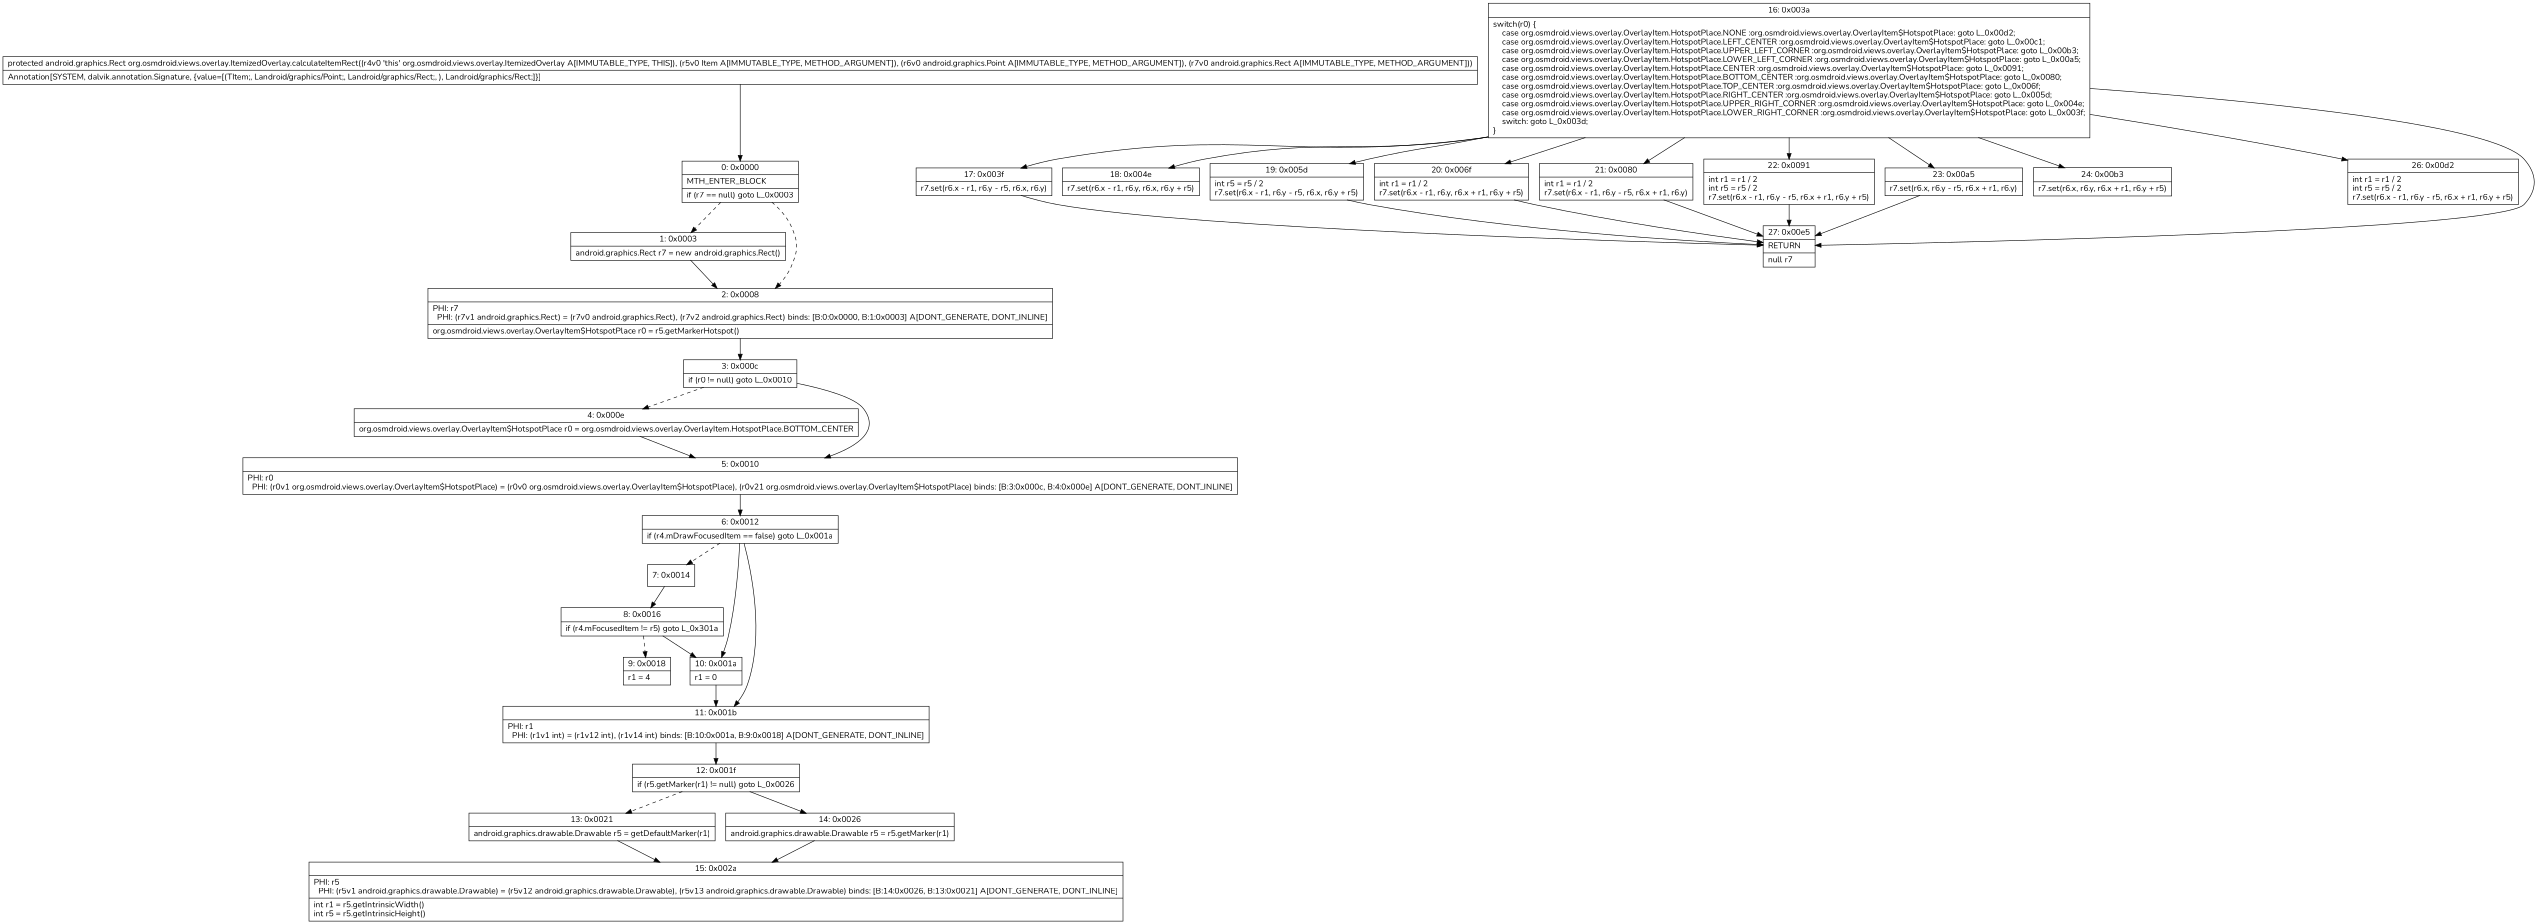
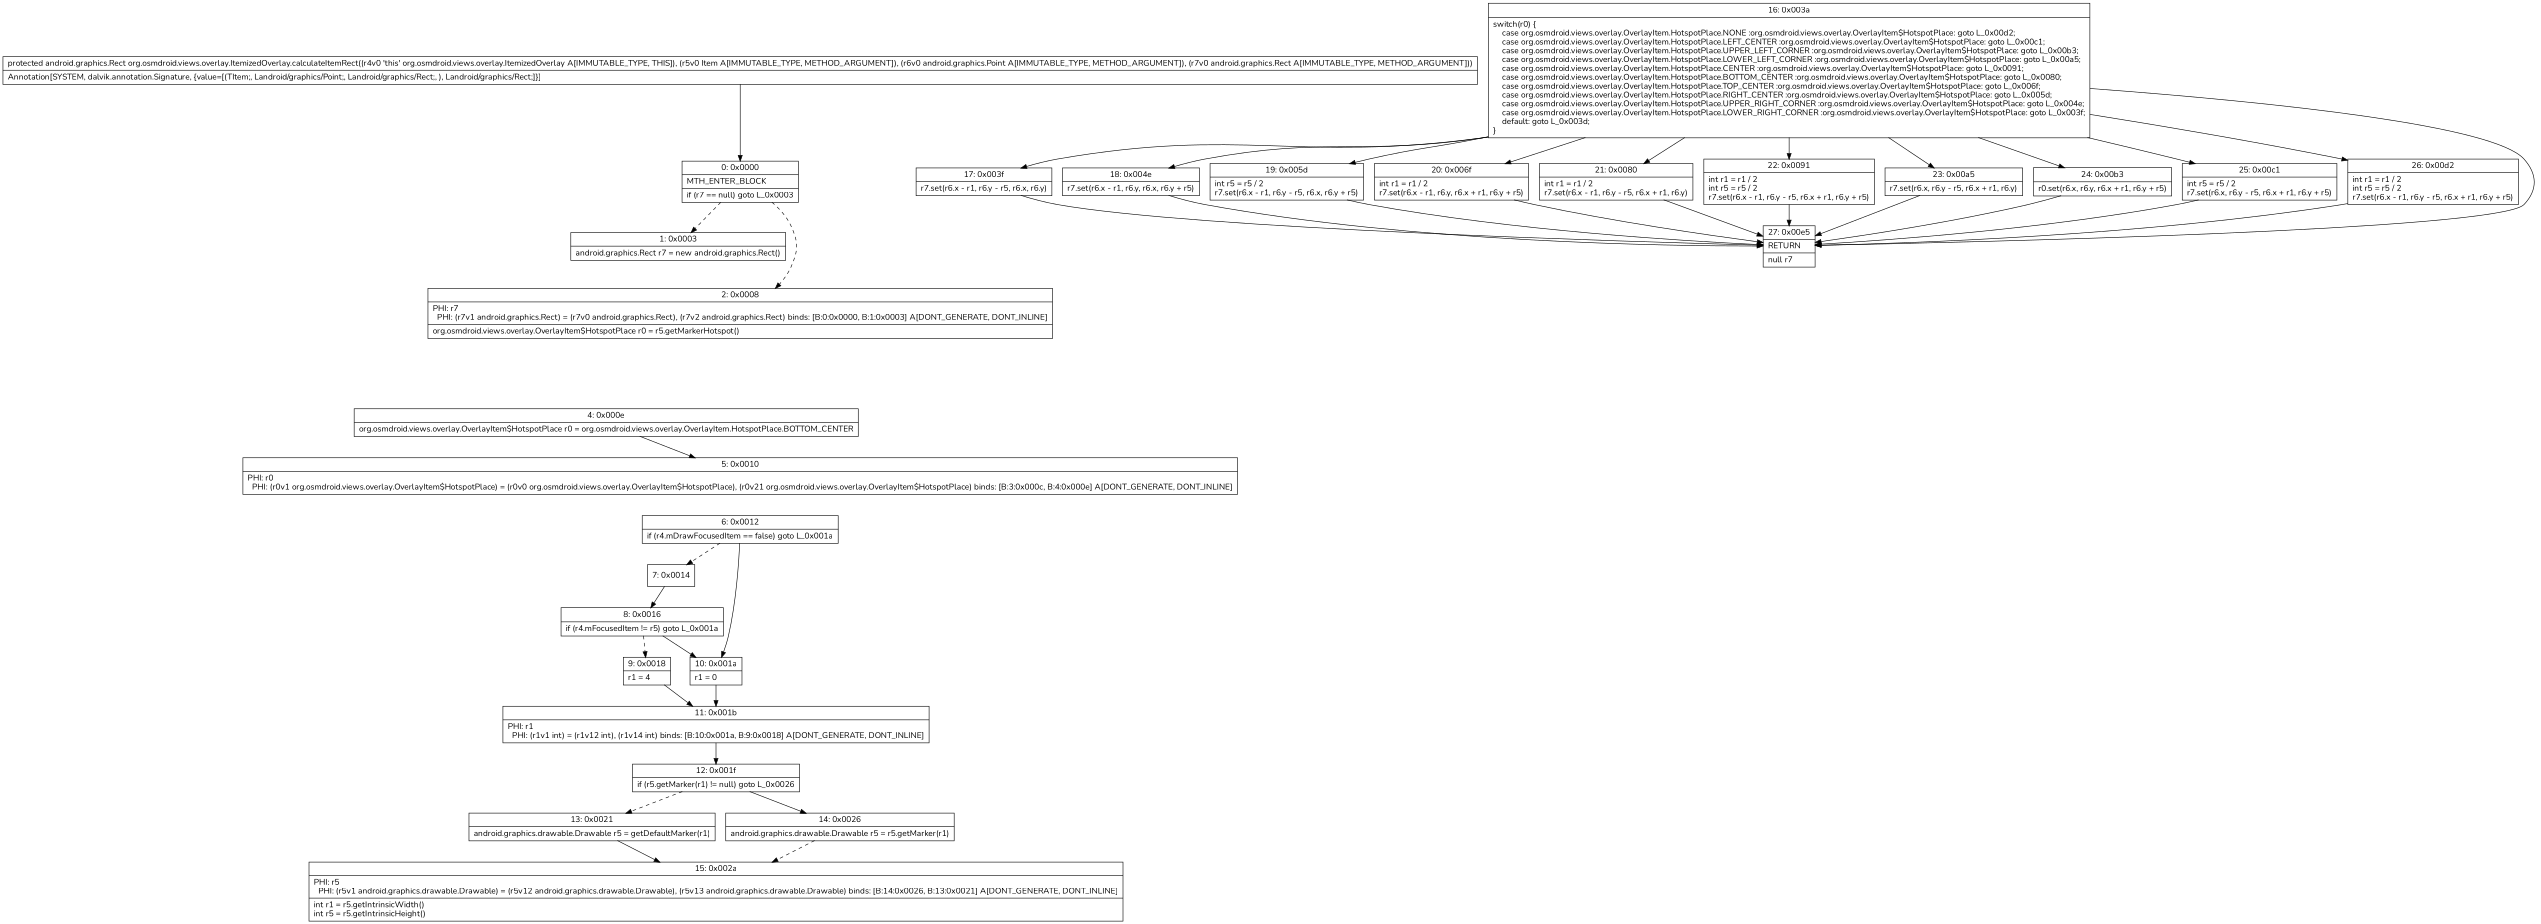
(1541, 122) -> (1542, 122)
none -> (2260, 182)
(2103, 189) -> (2103, 189)
none -> (1942, 222)
none -> (1358, 226)
none -> (2085, 233)
(702, 272) -> none
(740, 374) -> none
(740, 502) -> none
(756, 624) -> (676, 694)
(642, 629) -> (642, 629)
(796, 850) -> (796, 850)
